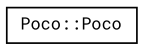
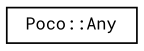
(72, 25) -> (72, 25)
